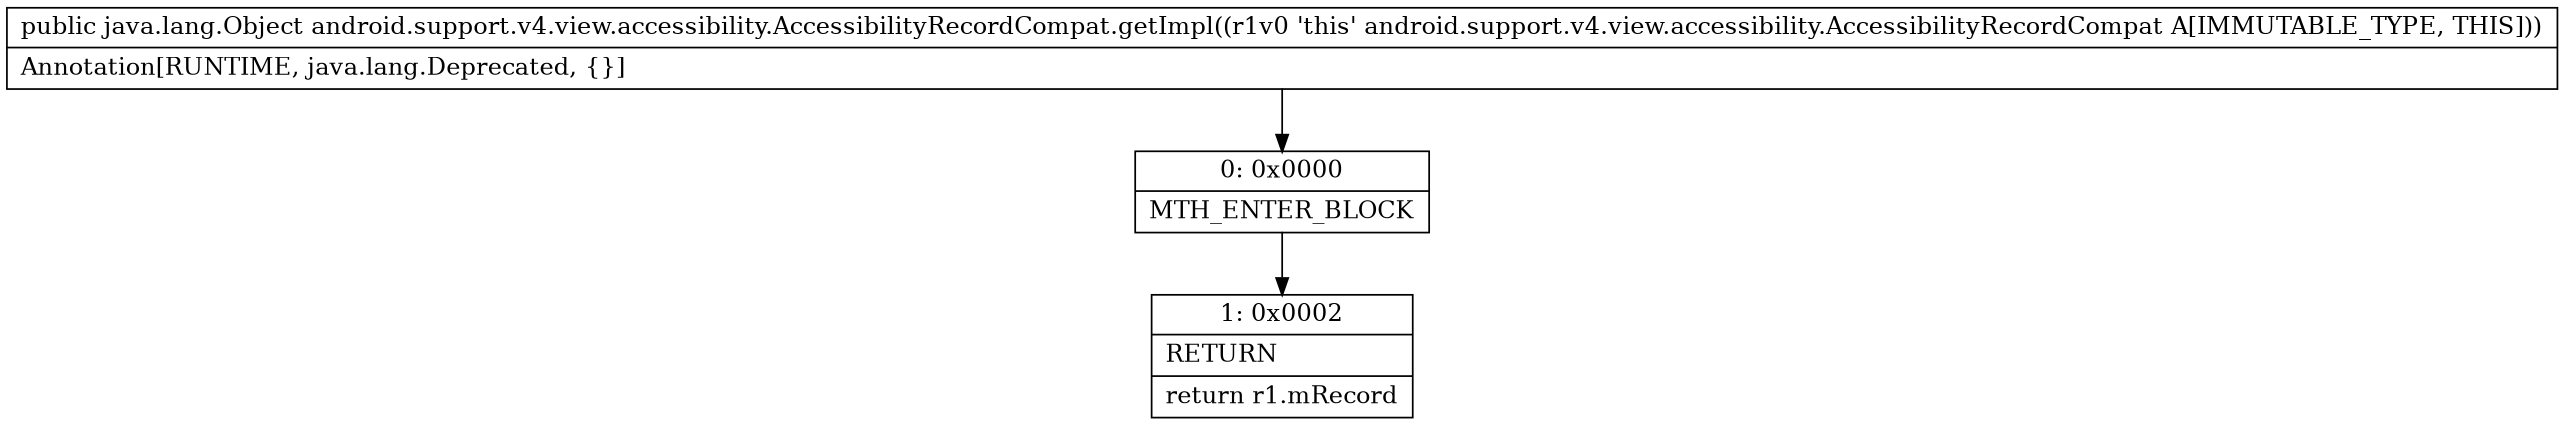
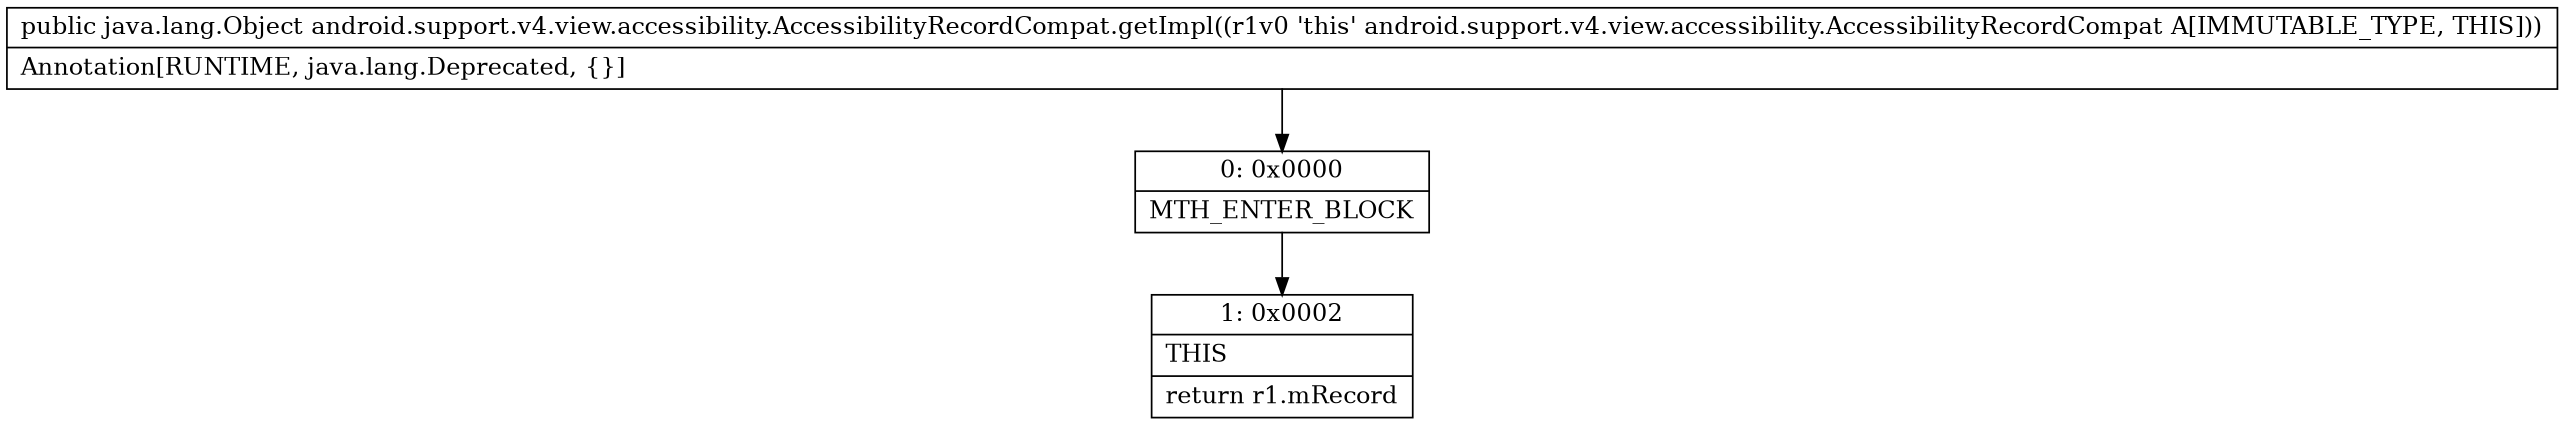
(1222, 354) -> (1197, 354)
